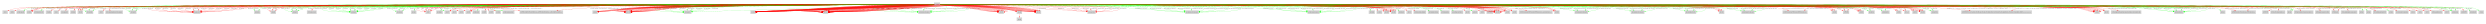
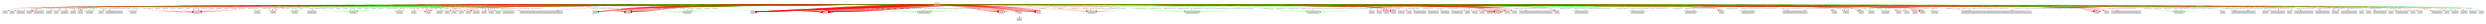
(2427, 12) -> none
